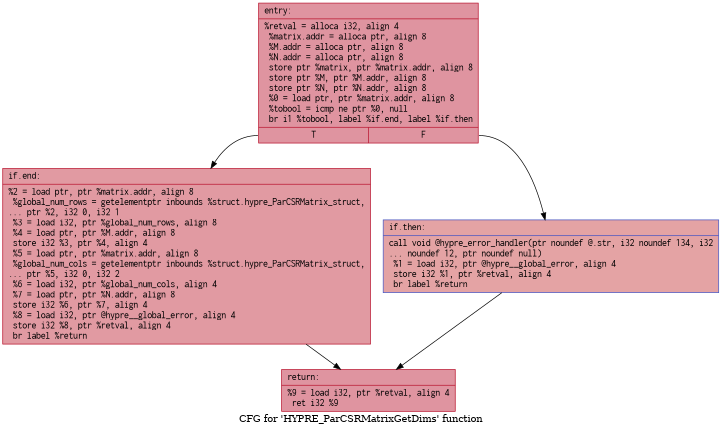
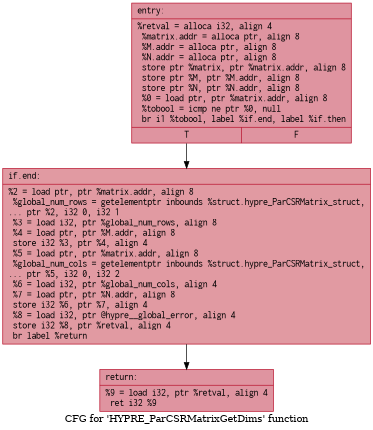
(551, 256) -> none
